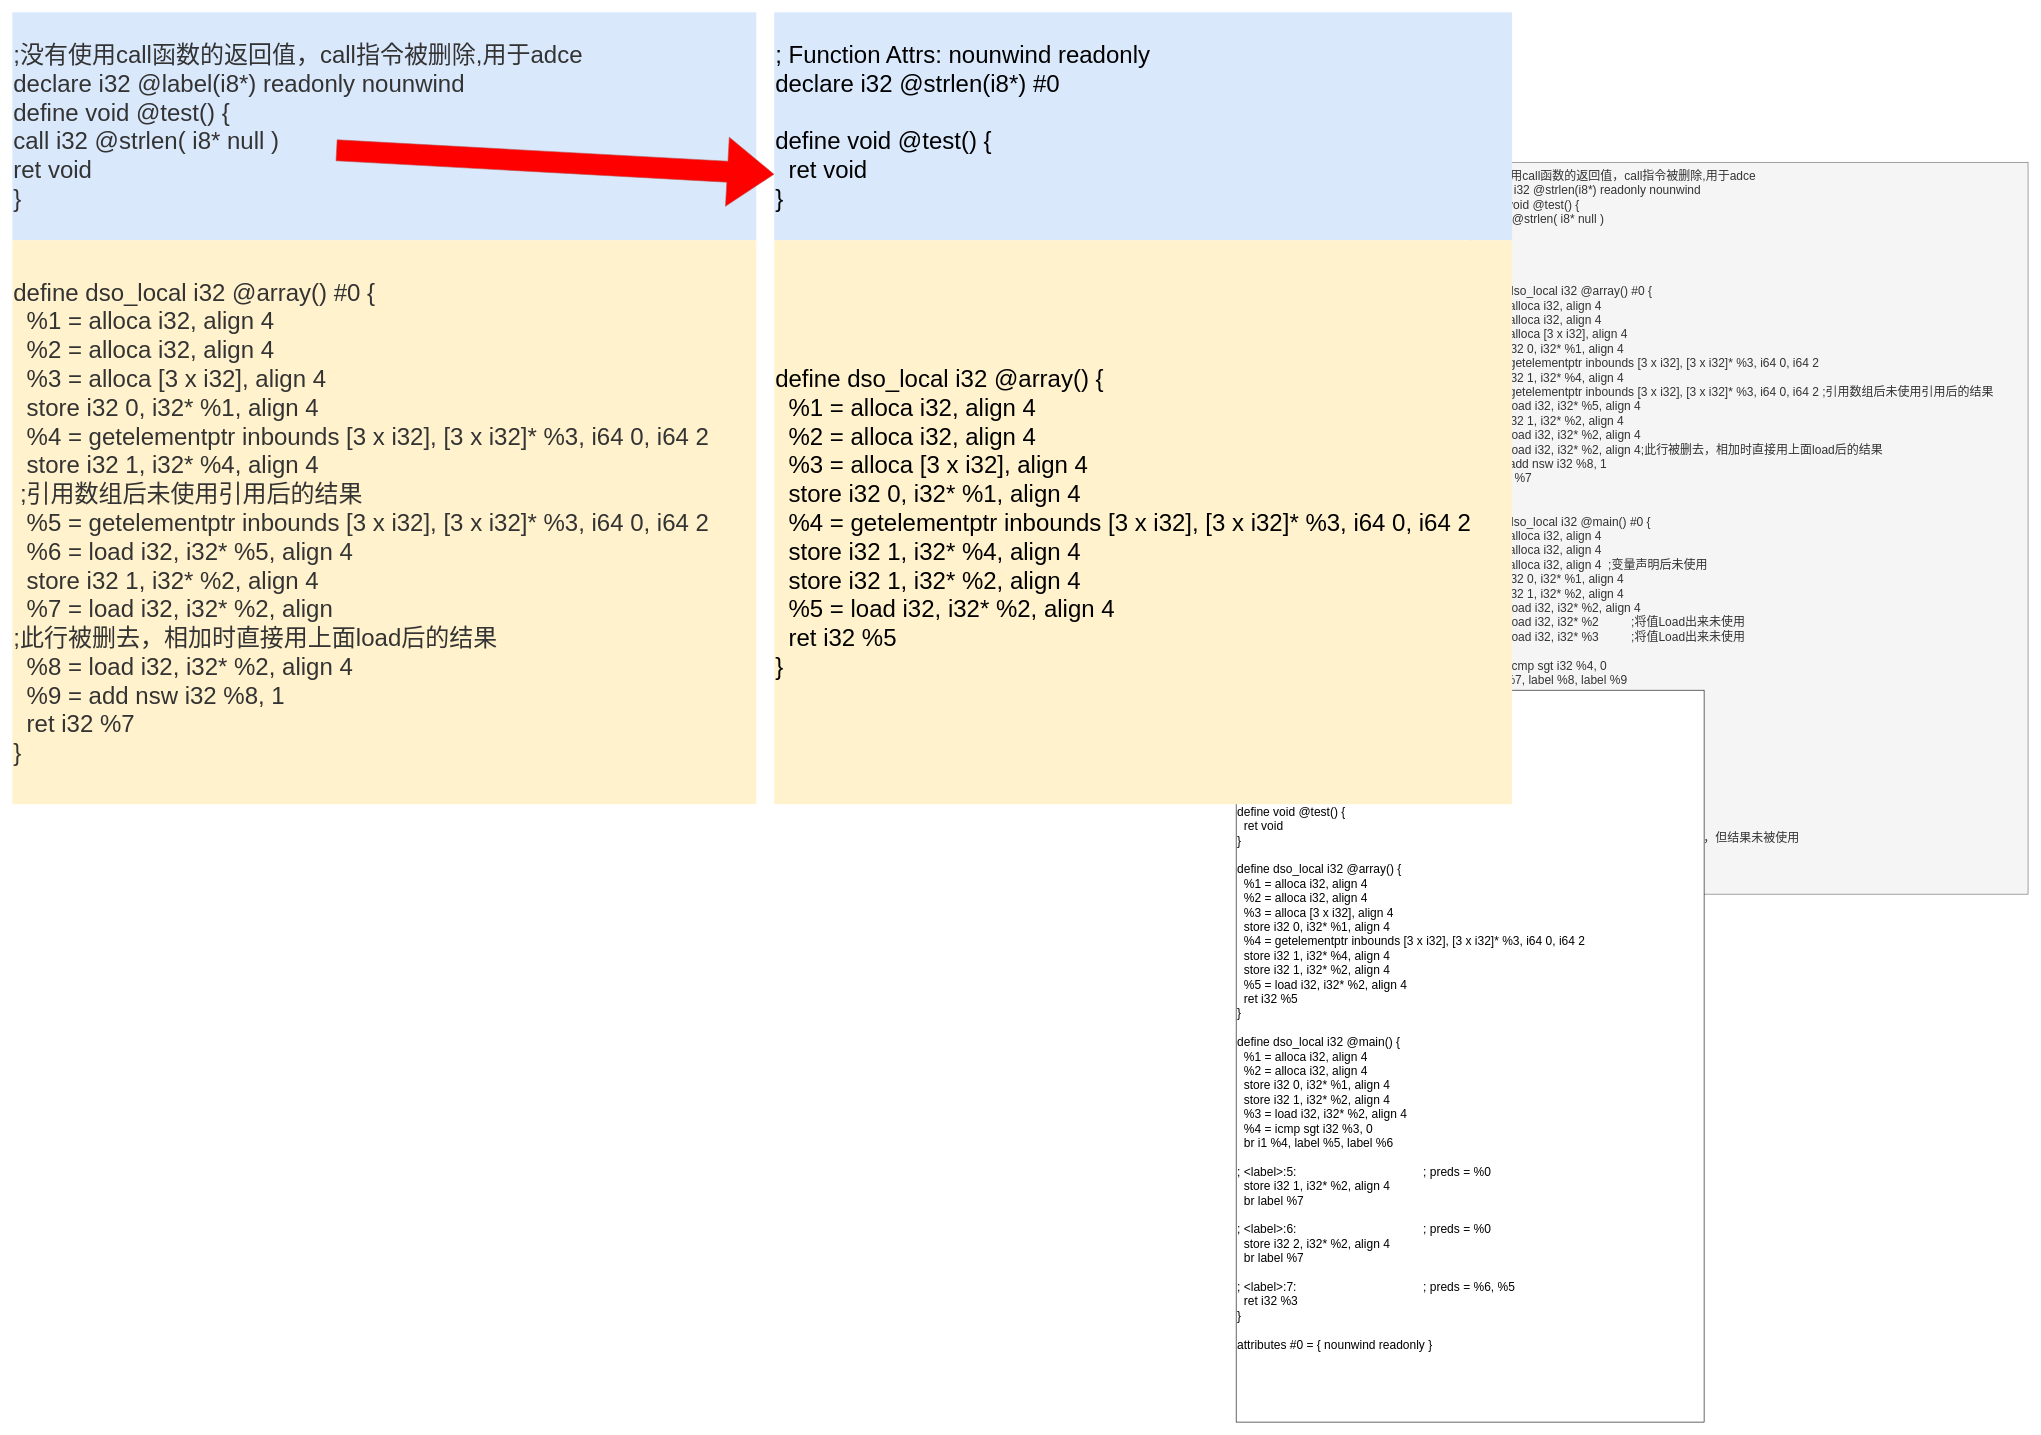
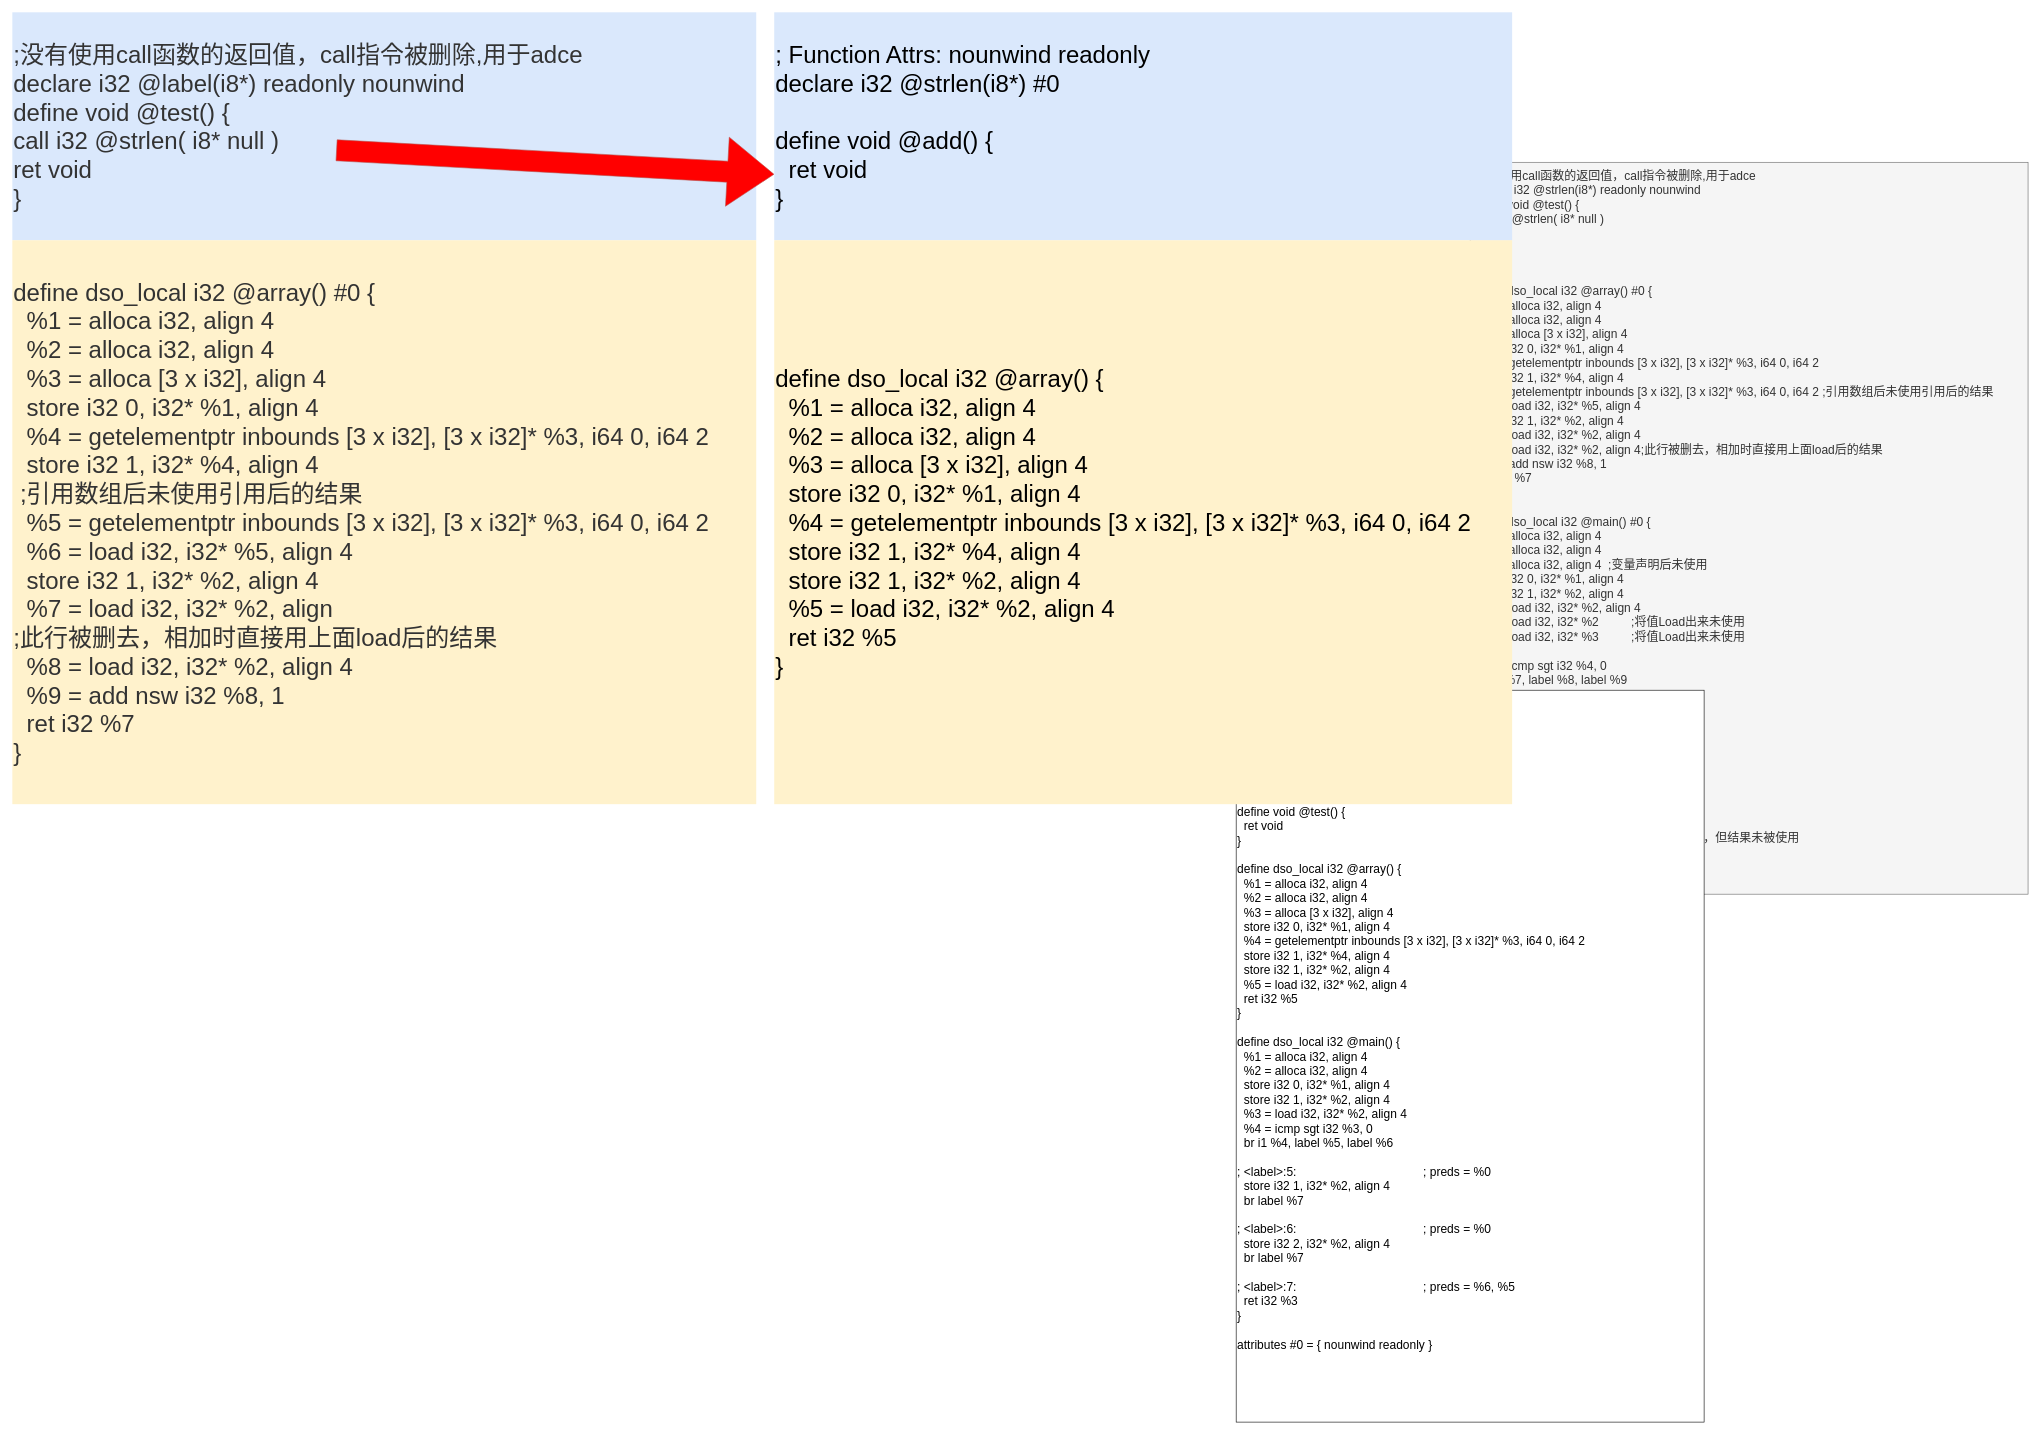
(983, 126) -> (983, 126)
